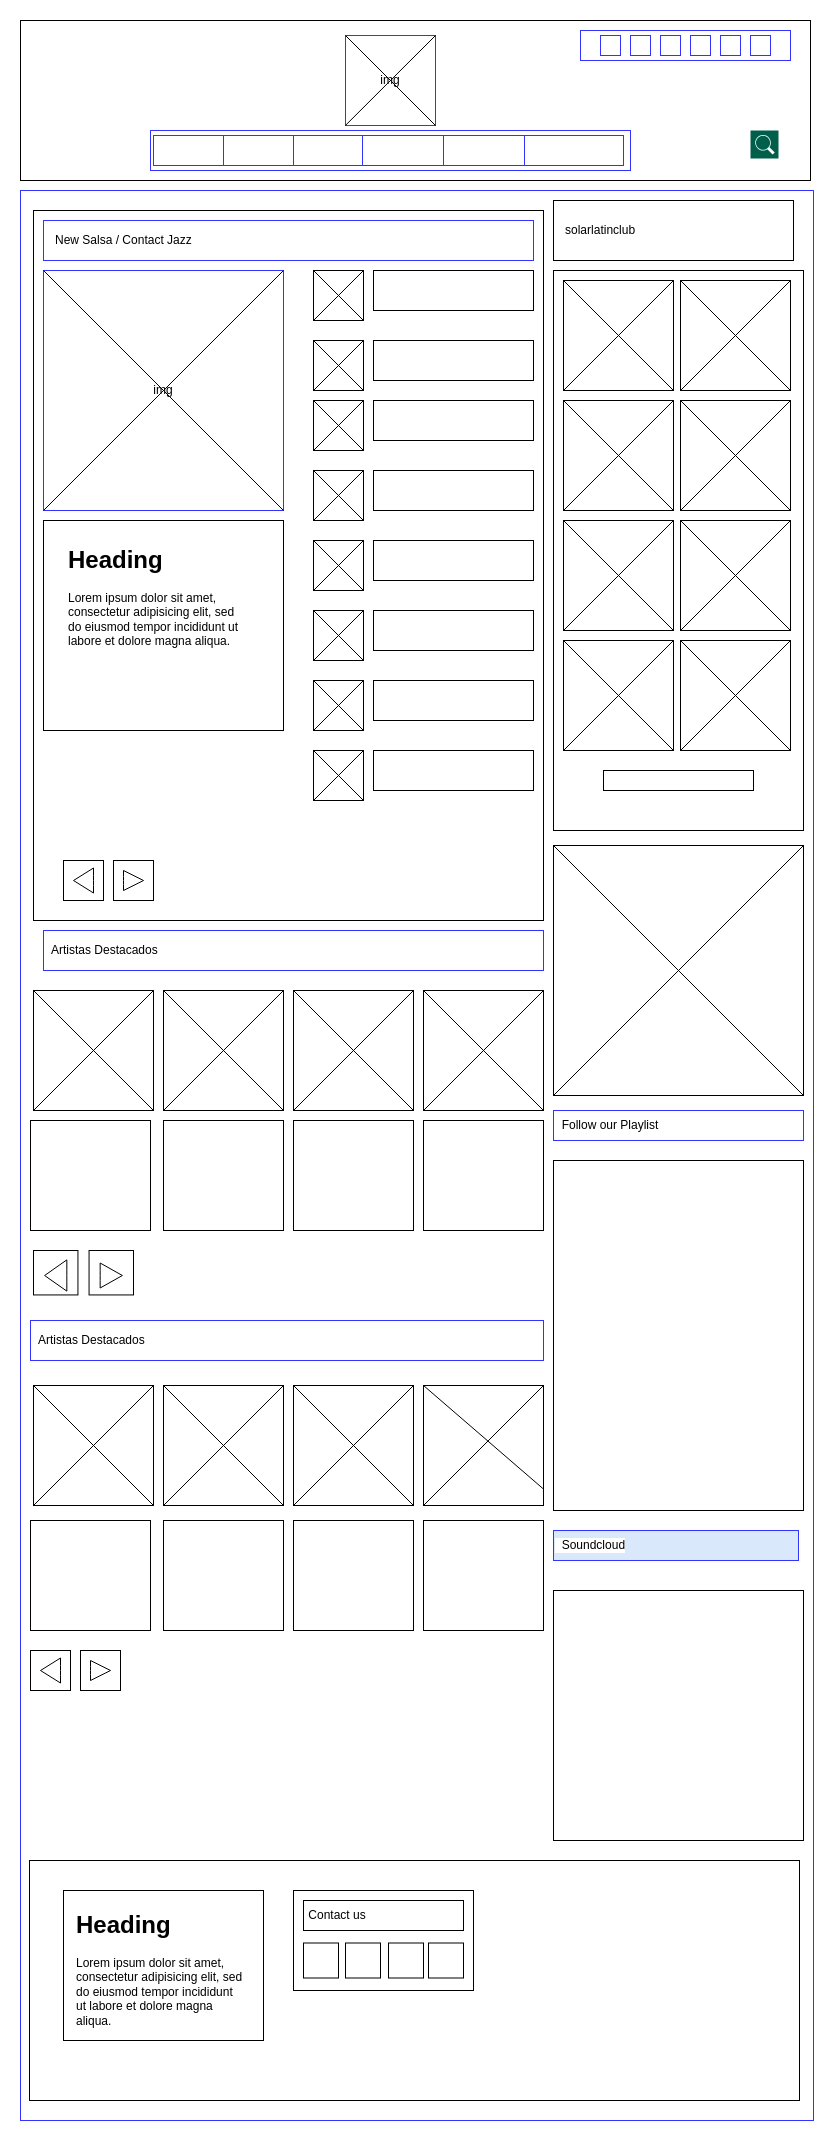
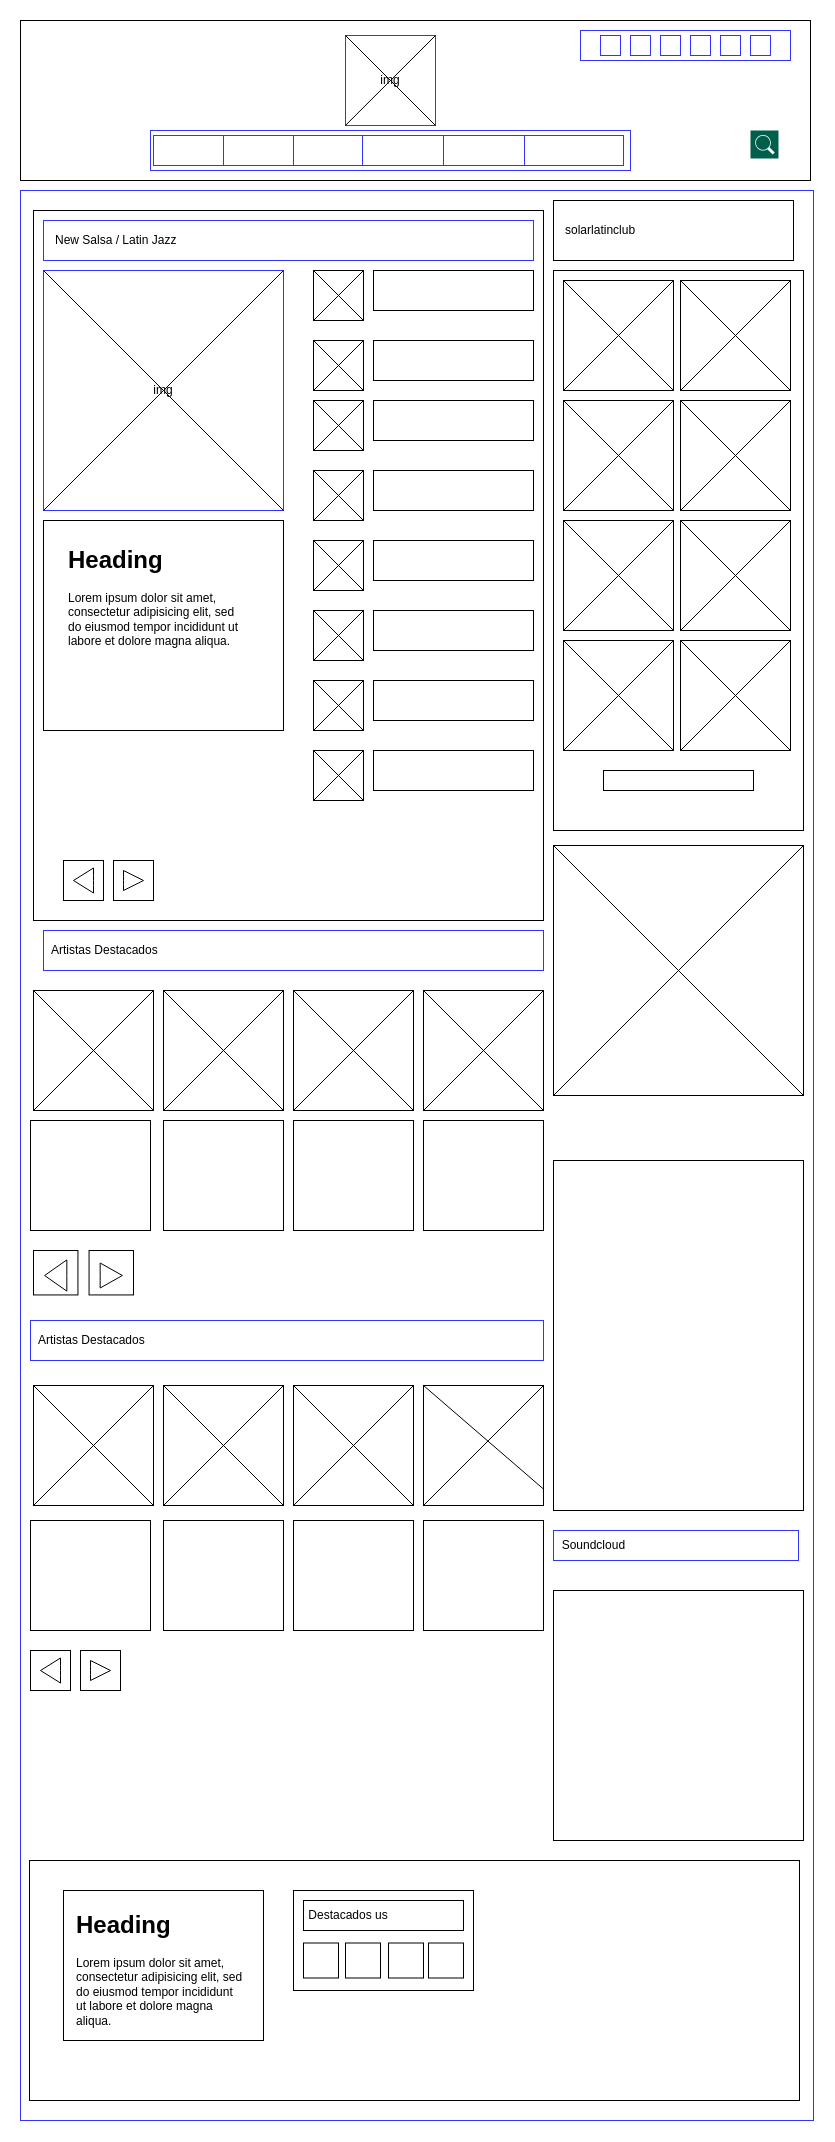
(118, 241) -> (110, 241)
(679, 1126) -> none
(676, 1546) -> (676, 1546)
(338, 1916) -> (348, 1916)
